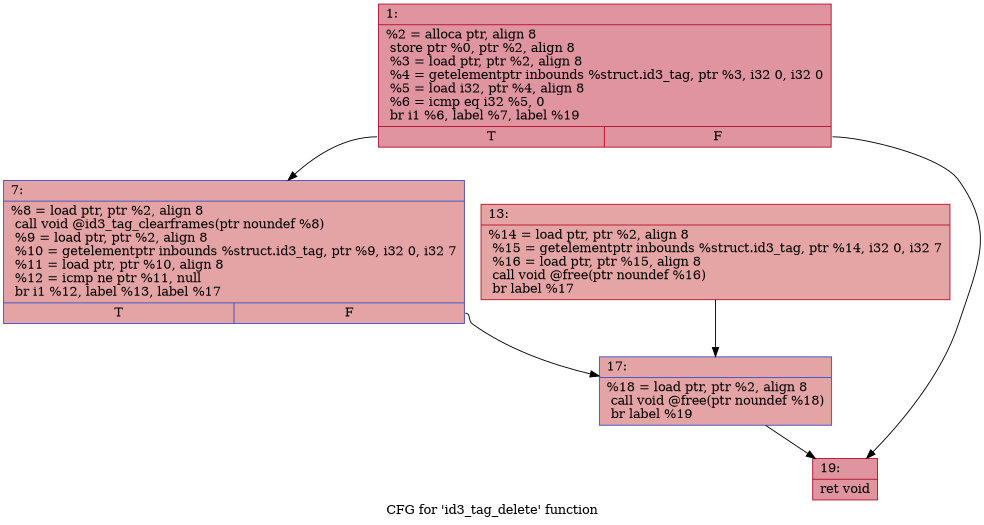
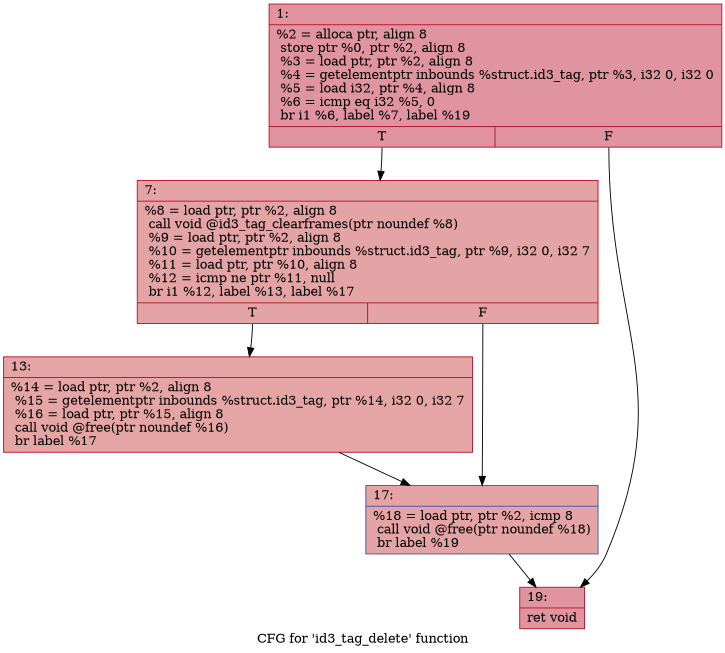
(234, 252) -> (368, 252)
none -> (252, 336)
(707, 387) -> (473, 516)
